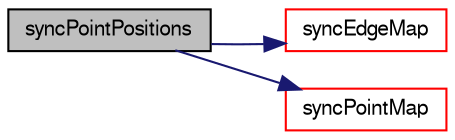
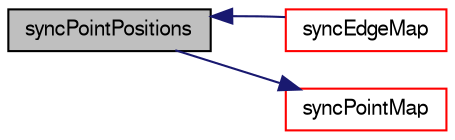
(238, 44) -> (259, 16)
